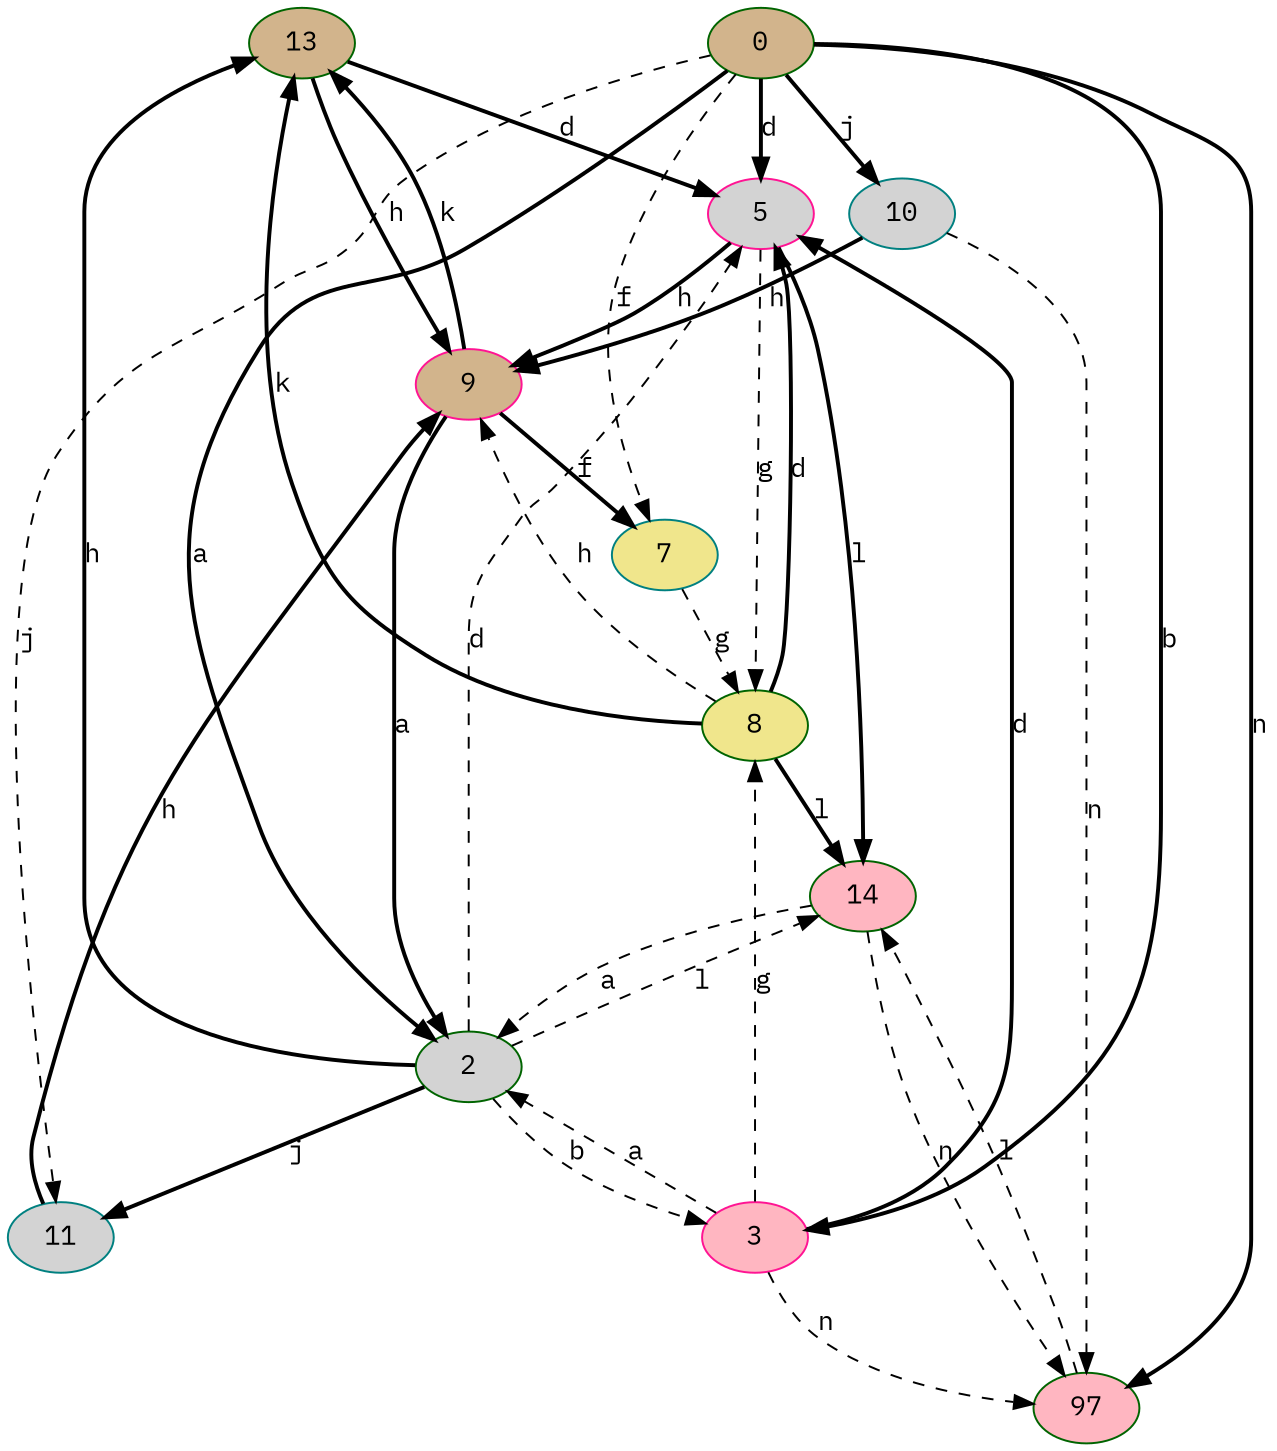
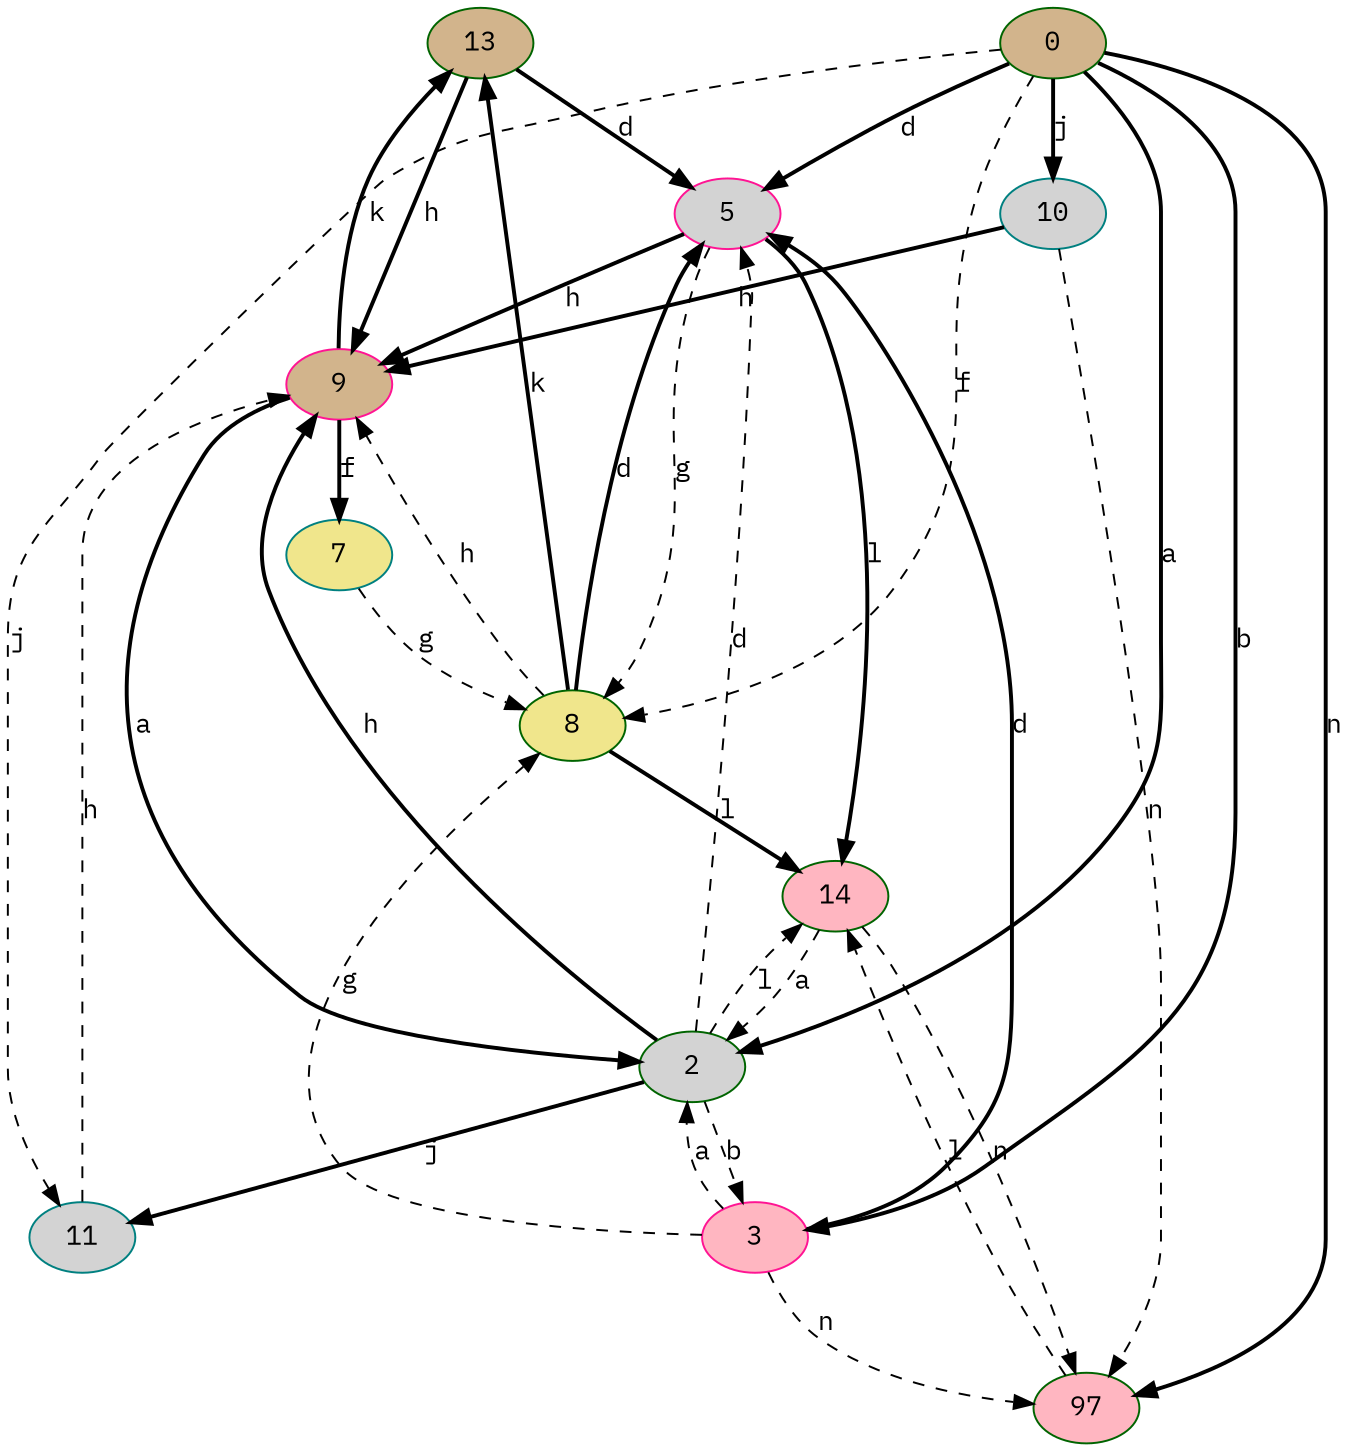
(619, 274) -> (943, 494)
(84, 647) -> (379, 776)
(166, 788) -> (82, 748)
